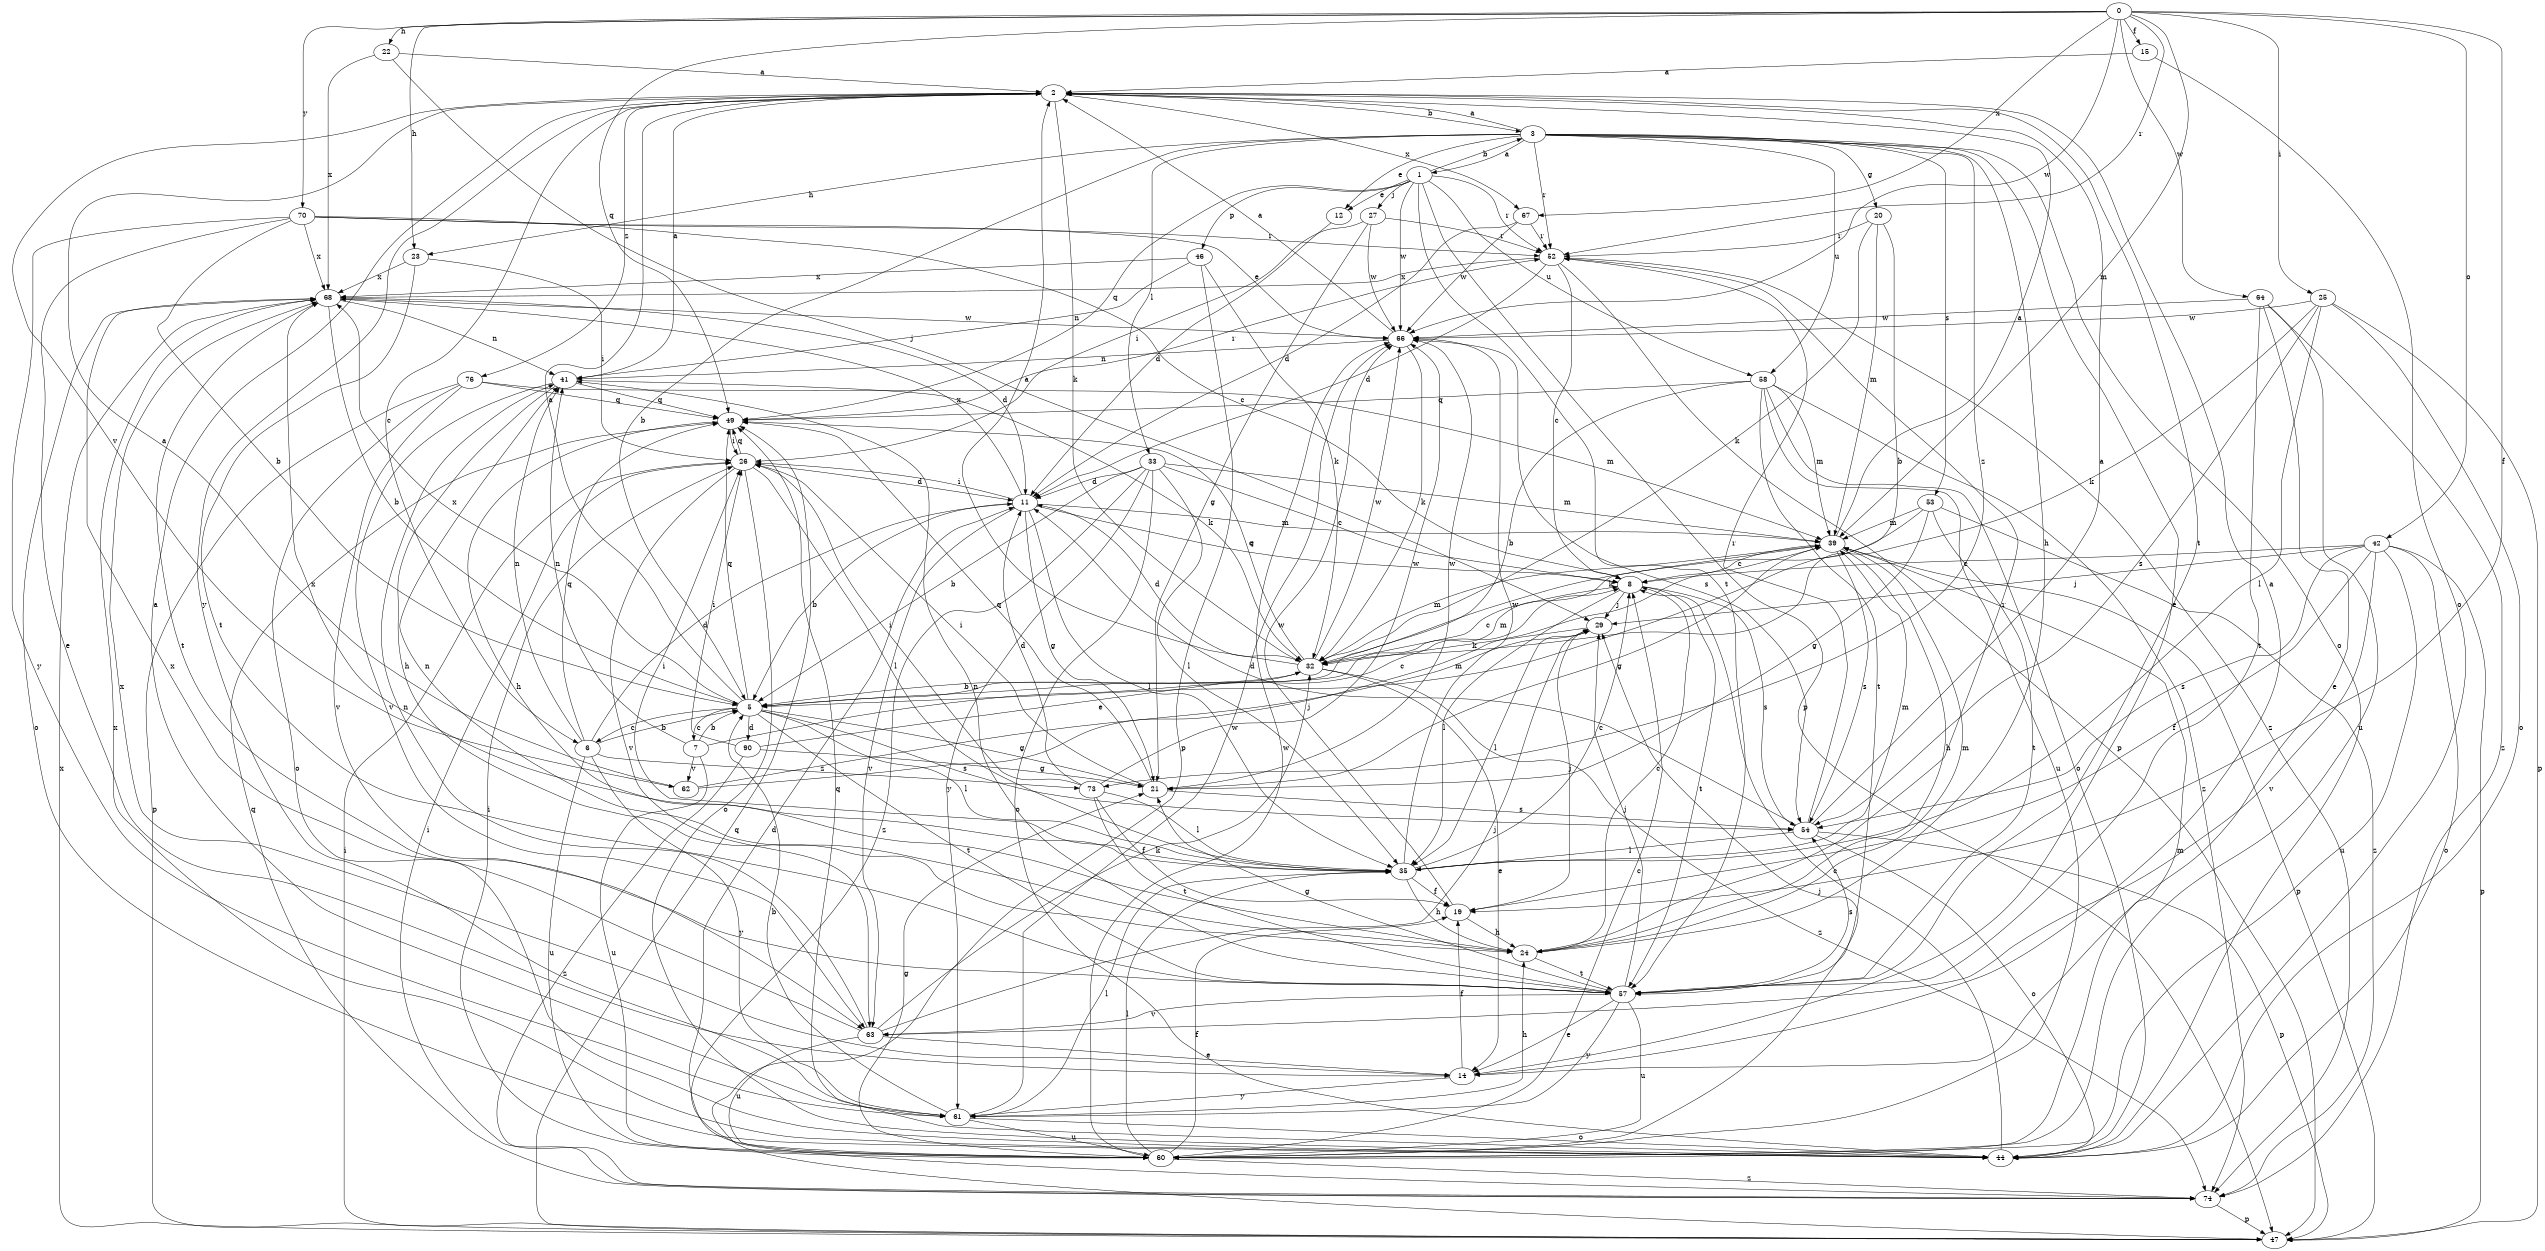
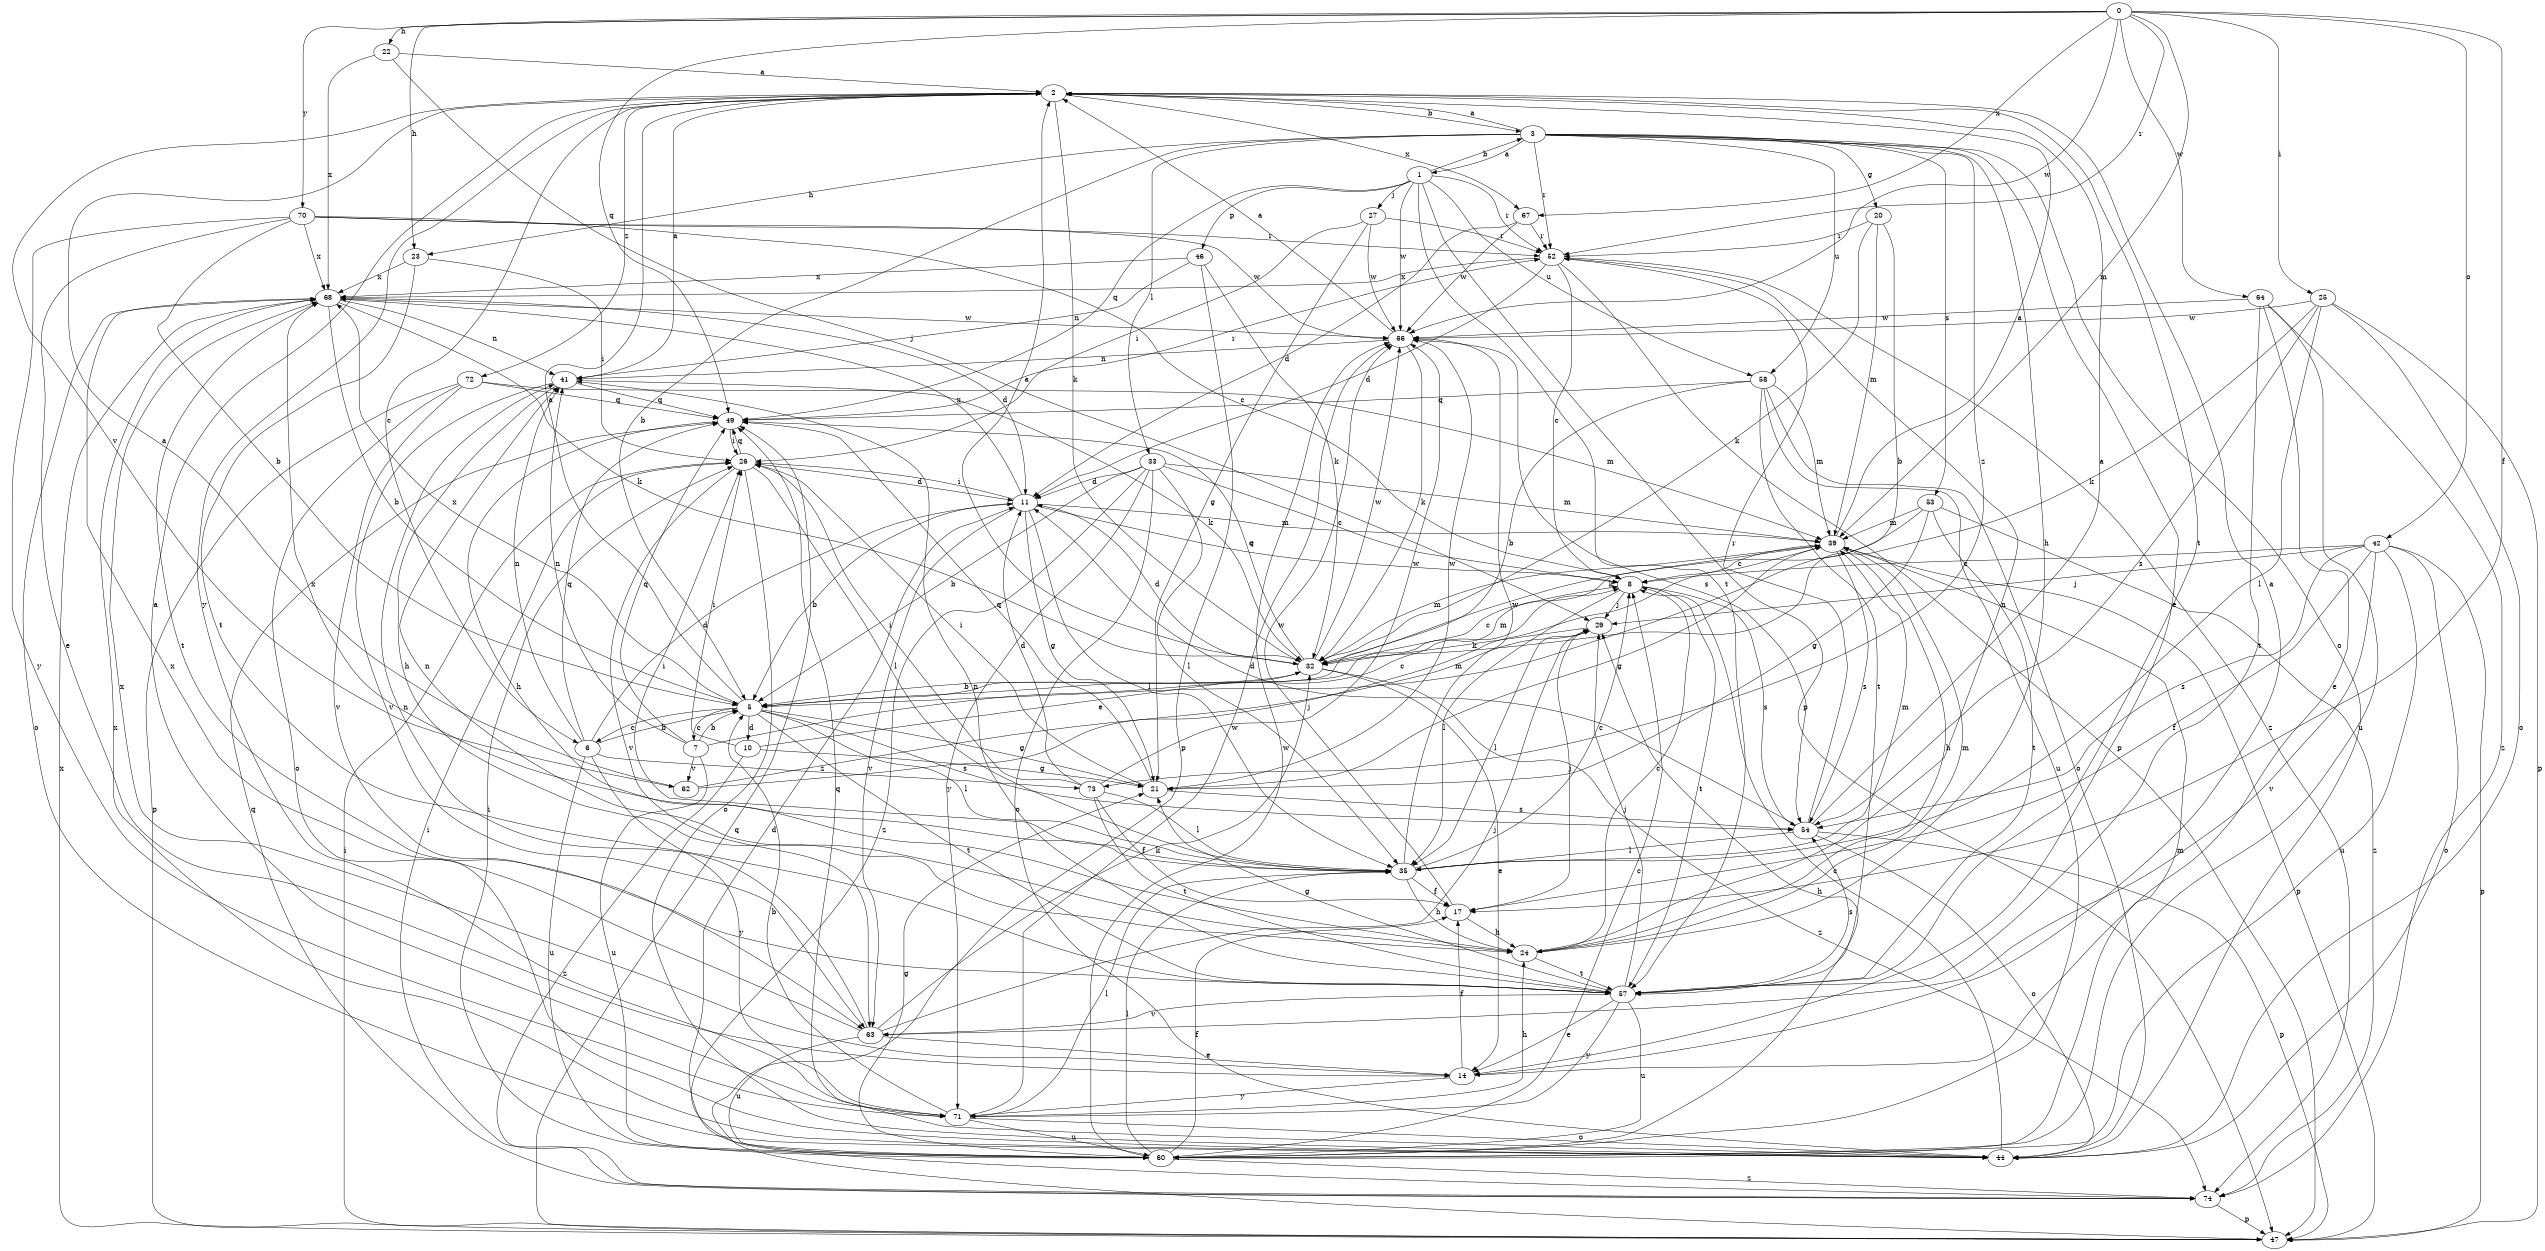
(2145, 52) -> none
(1339, 216) -> none
(1257, 278) -> (1257, 278)
(470, 380) -> (470, 380)
none -> (794, 533)
(727, 567) -> (638, 591)
(2004, 605) -> (2004, 605)
(2161, 664) -> none
(748, 749) -> (748, 749)
(1820, 892) -> (1820, 892)
(1458, 912) -> (1458, 912)
(958, 1117) -> (958, 1117)
